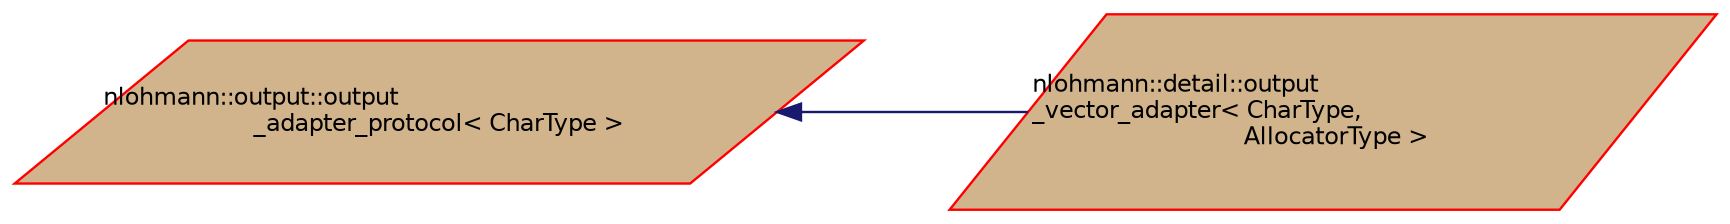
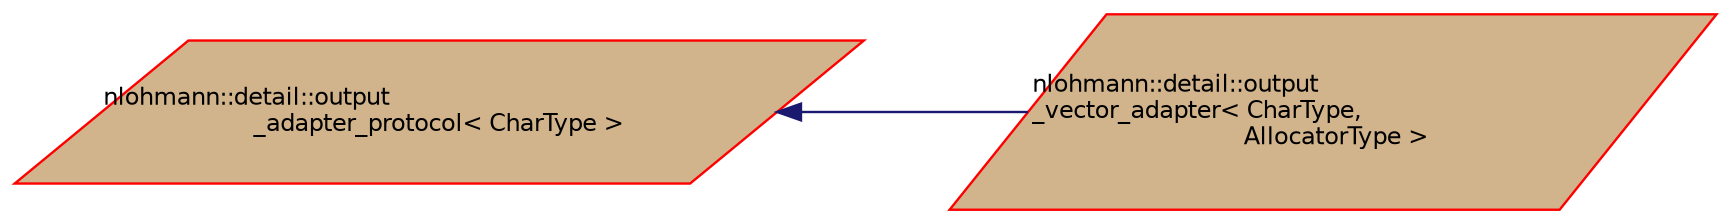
(439, 112) -> (439, 112)
